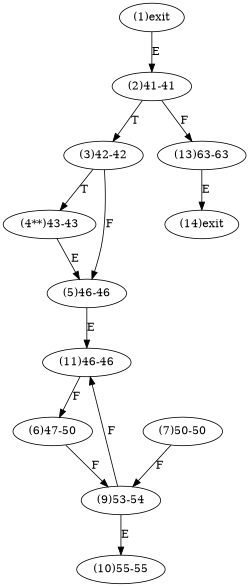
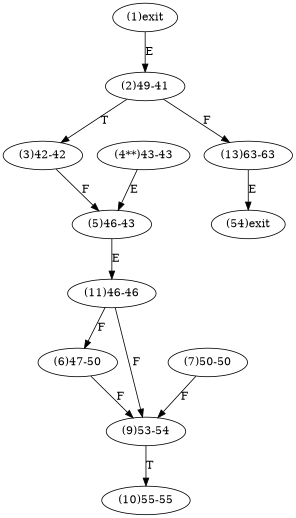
(152, 86) -> (145, 86)
(79, 187) -> none
(202, 224) -> (248, 224)
(87, 293) -> (112, 224)
(105, 435) -> (128, 359)
(125, 535) -> (150, 466)
